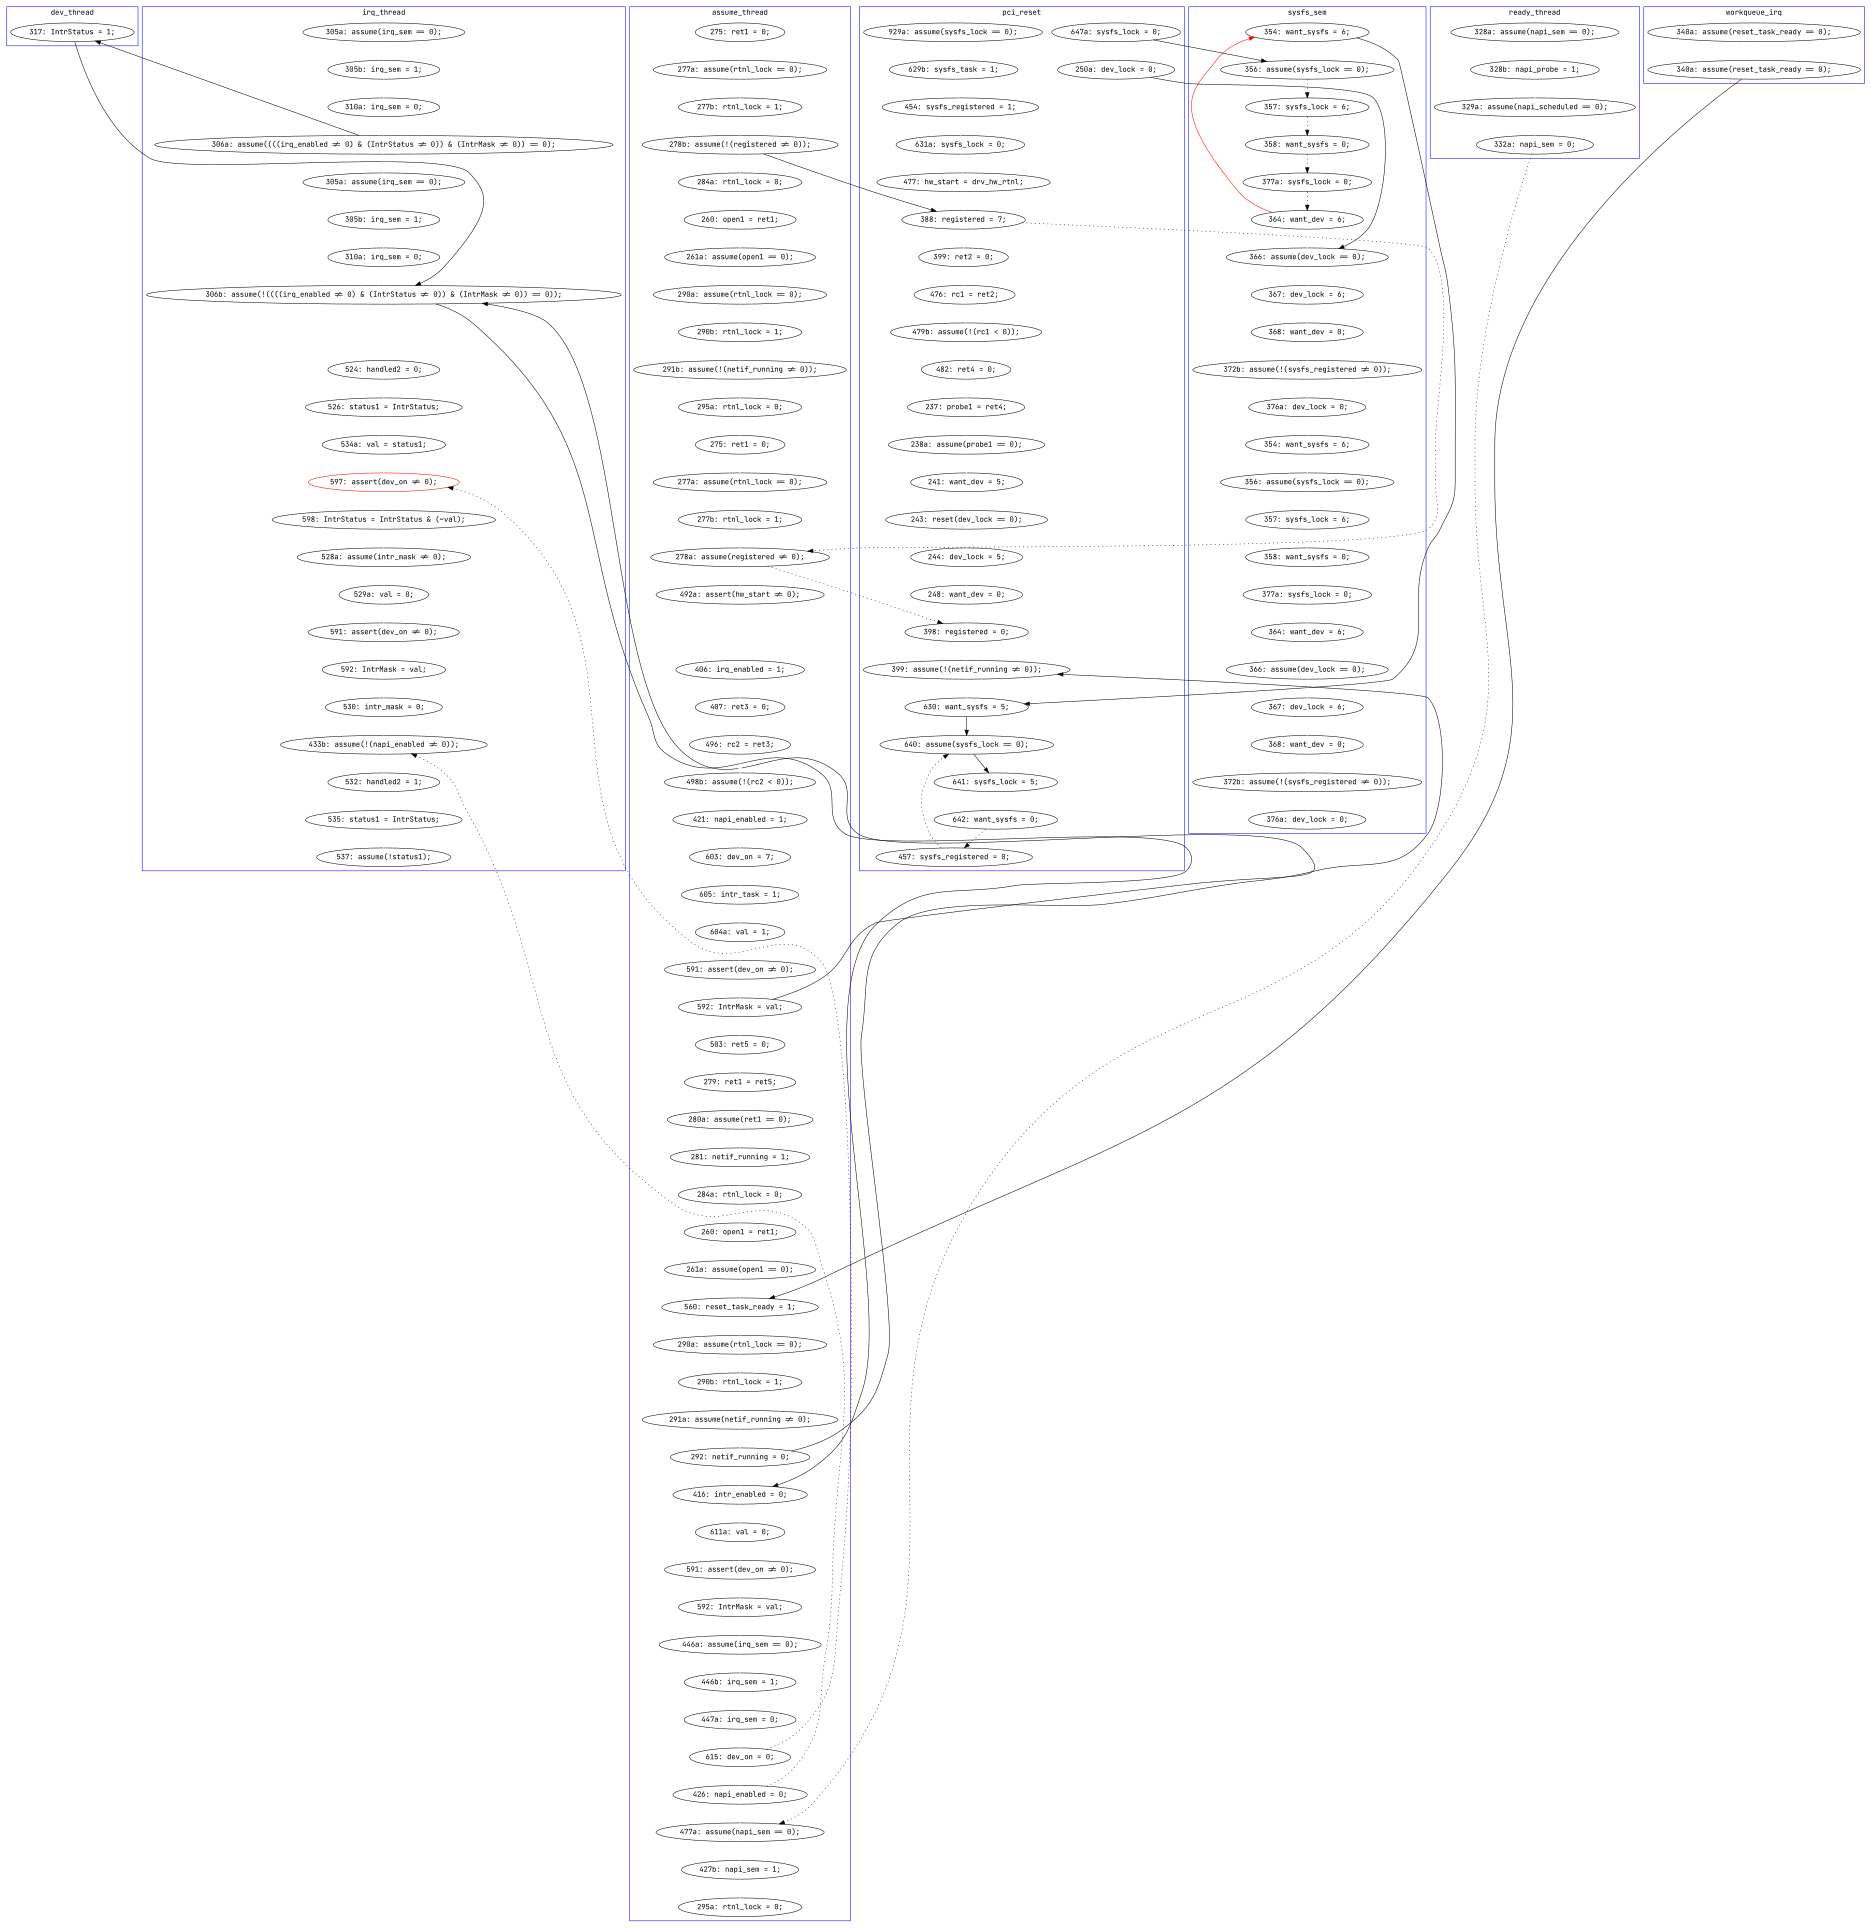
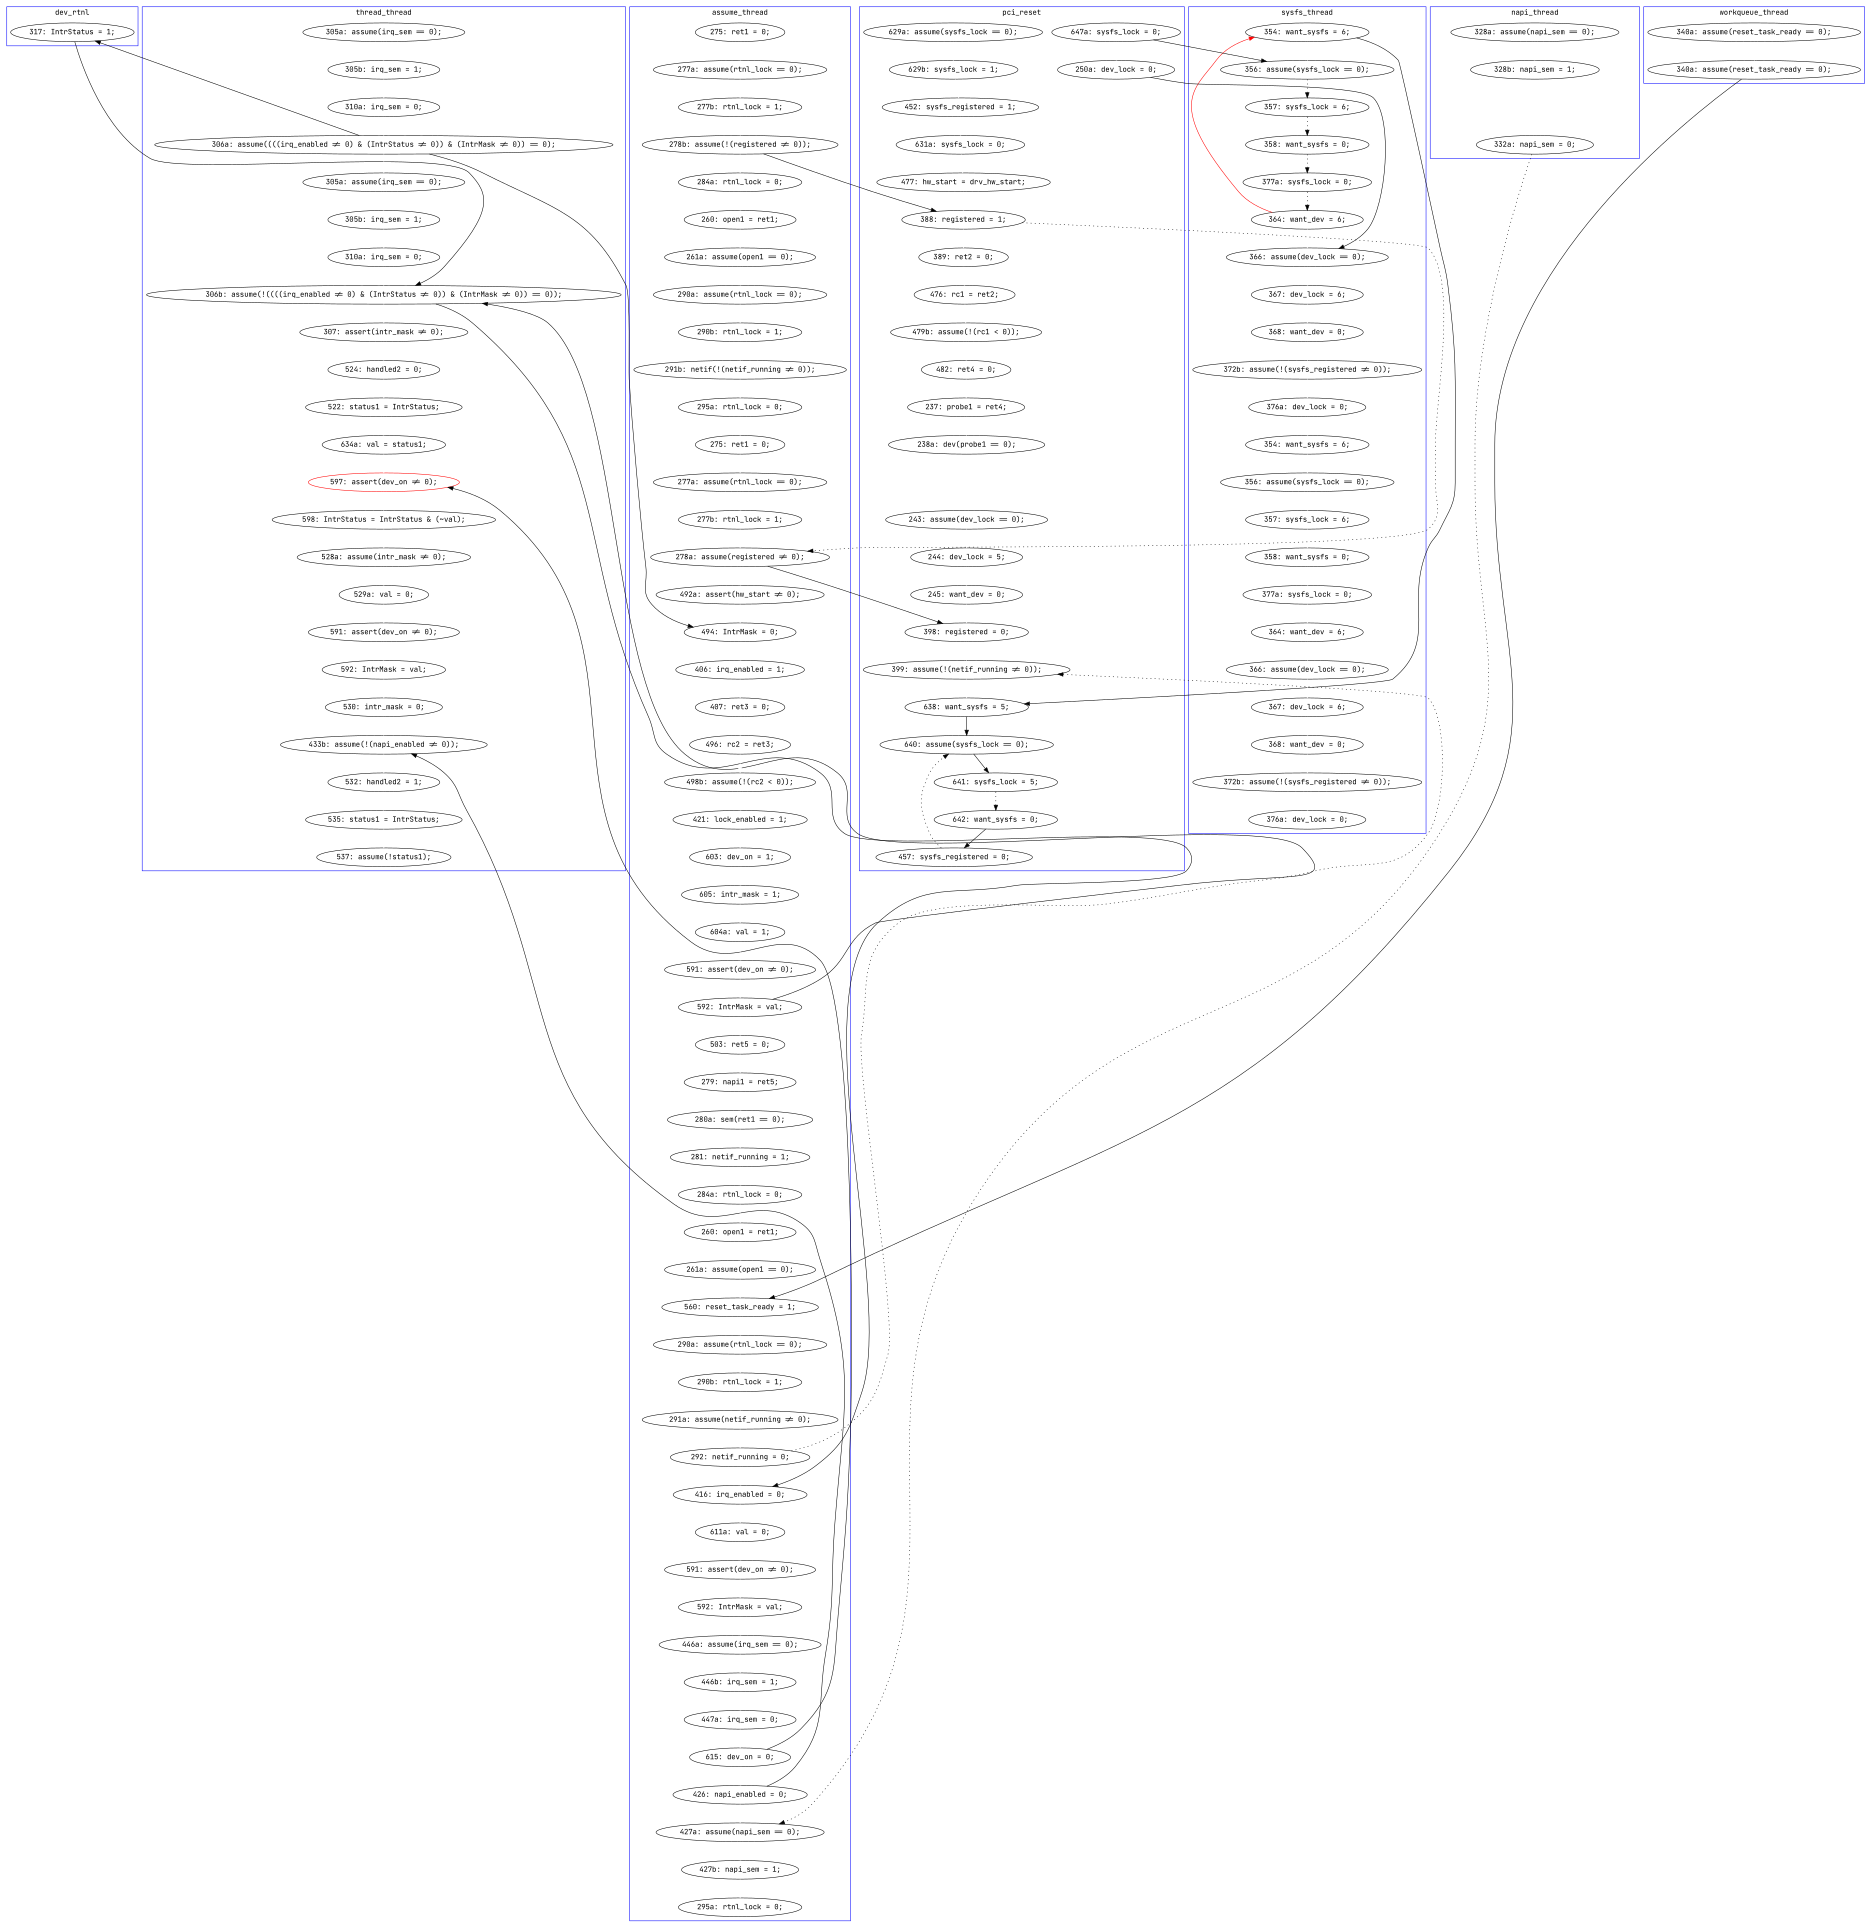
(72, 13) -> (72, 13)
(384, 13) -> (384, 13)
(1307, 13) -> (1307, 13)
(1535, 13) -> (1535, 13)
(1754, 13) -> (1754, 13)
(953, 32) -> (953, 32)
(954, 70) -> (954, 70)
(1535, 70) -> (1535, 70)
(960, 107) -> (960, 107)
(1535, 107) -> none
(964, 182) -> (964, 182)
(964, 220) -> (964, 220)
(964, 257) -> (964, 257)
none -> (384, 332)
(740, 370) -> (740, 370)
(384, 407) -> (384, 407)
(384, 445) -> (384, 445)
(967, 445) -> (967, 445)
(967, 482) -> none
(967, 520) -> (967, 520)
(844, 591) -> (844, 591)
(967, 595) -> (967, 595)
none -> (740, 632)
(967, 707) -> (967, 707)
none -> (996, 798)
(740, 820) -> (740, 820)
(977, 836) -> (977, 836)
(740, 857) -> (740, 857)
(740, 895) -> (740, 895)
(1127, 901) -> (1127, 901)
(838, 1030) -> (838, 1030)
(740, 1082) -> (740, 1082)
(740, 1120) -> (740, 1120)
(769, 1211) -> (769, 1211)
(740, 1495) -> (740, 1495)
(740, 1832) -> (740, 1832)
